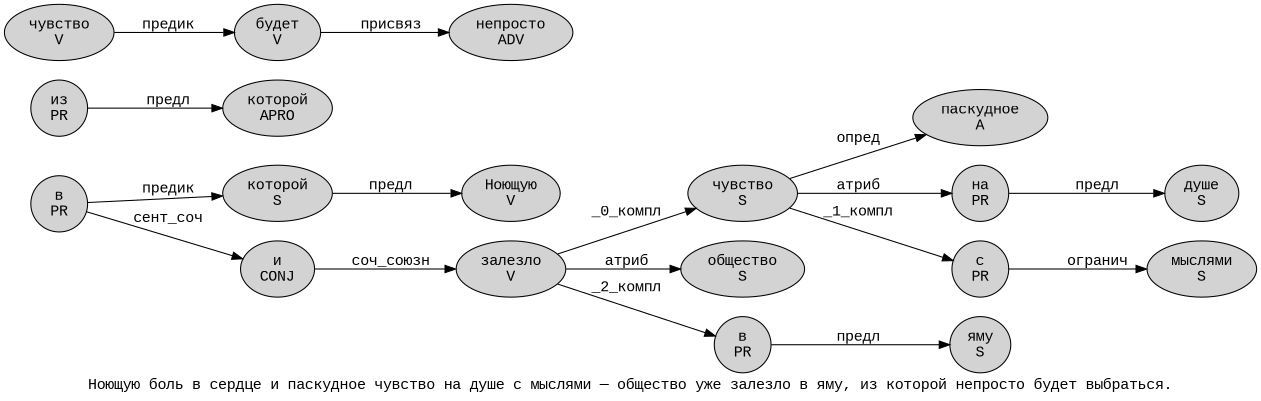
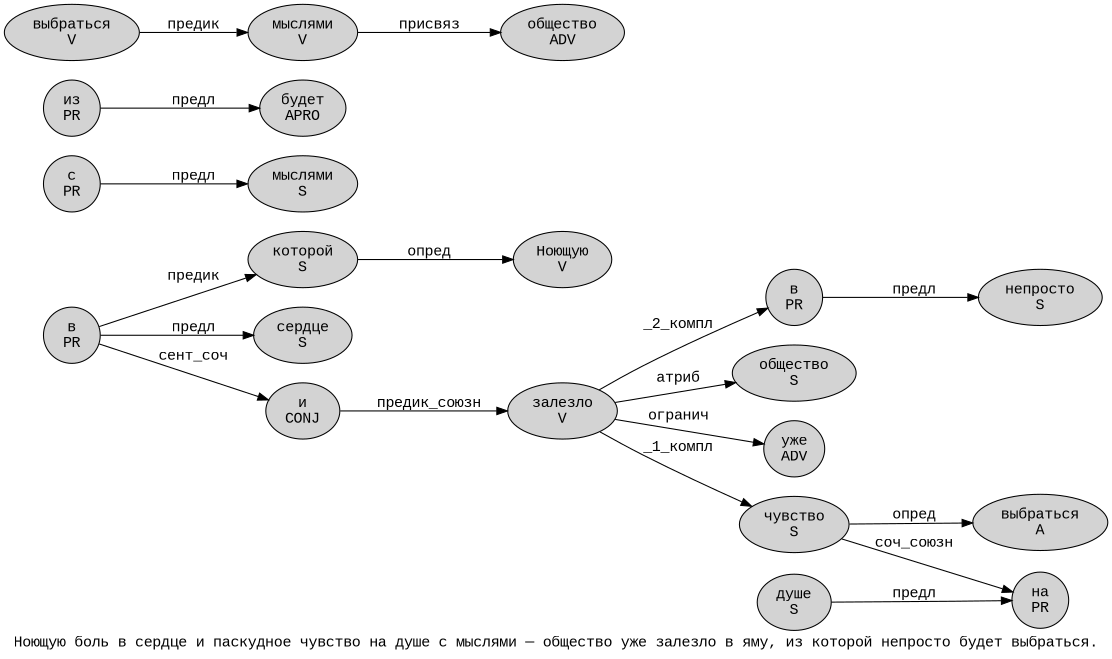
(59, 32) -> (72, 32)
(278, 32) -> (303, 32)
(511, 32) -> (563, 32)
(278, 108) -> (303, 108)
(980, 118) -> (1040, 522)
(391, 185) -> (429, 252)
(859, 185) -> (914, 543)
(1081, 193) -> (916, 602)
(627, 212) -> (678, 447)
(866, 233) -> none
(391, 261) -> (429, 403)
(1097, 261) -> (194, 176)
none -> (303, 335)
(980, 345) -> (1040, 297)
none -> (794, 449)
